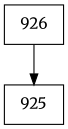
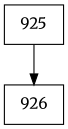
(34, 59) -> (34, 59)
